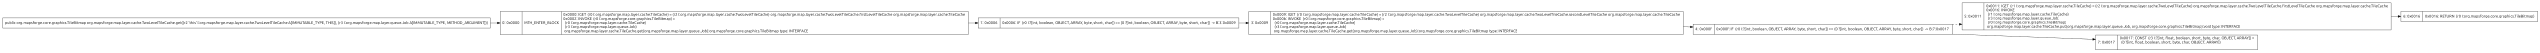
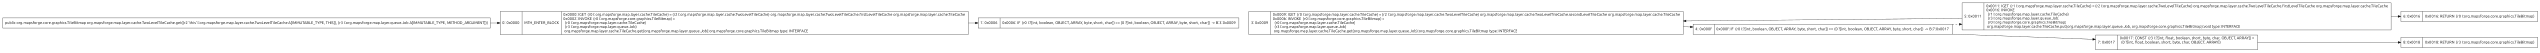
(1242, 23) -> (1824, 20)
none -> (2469, 42)
